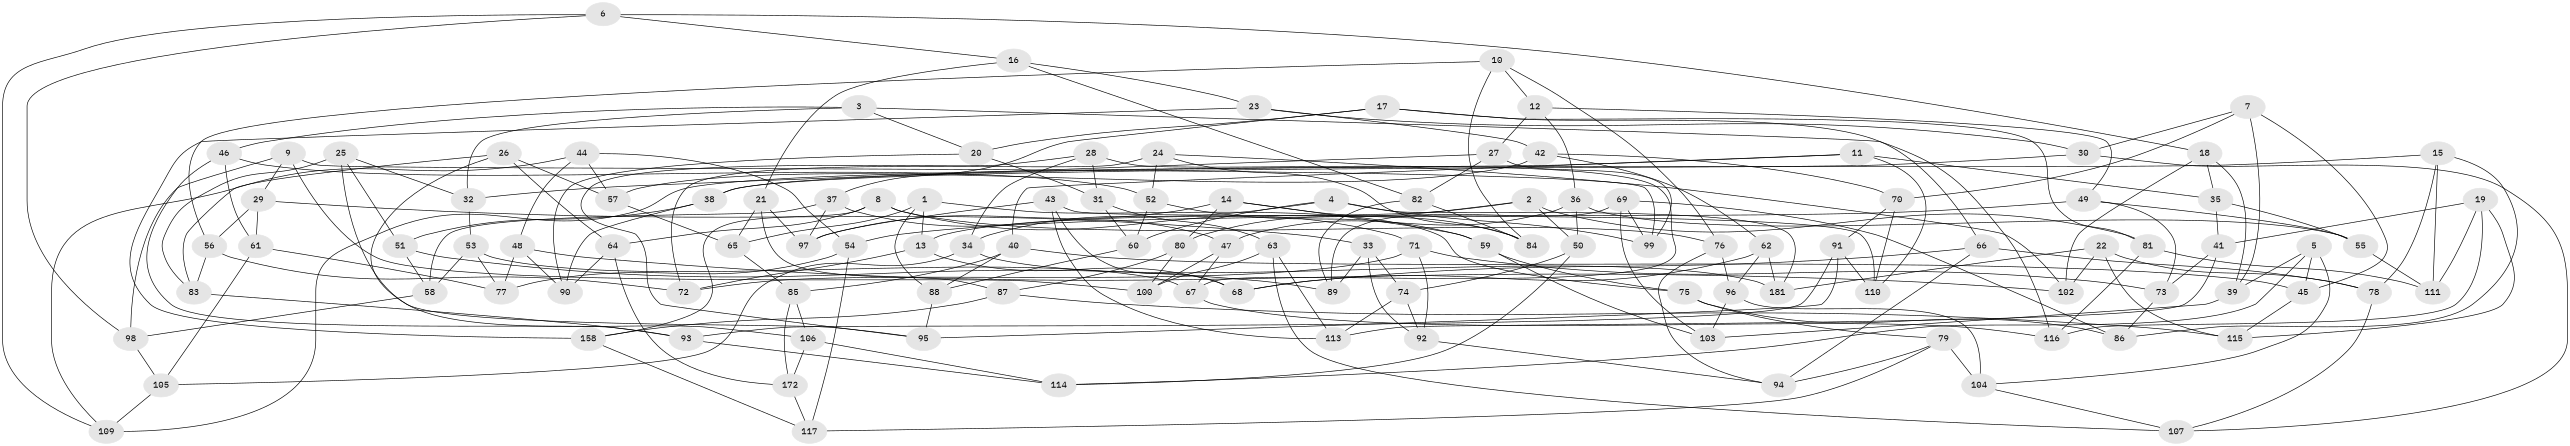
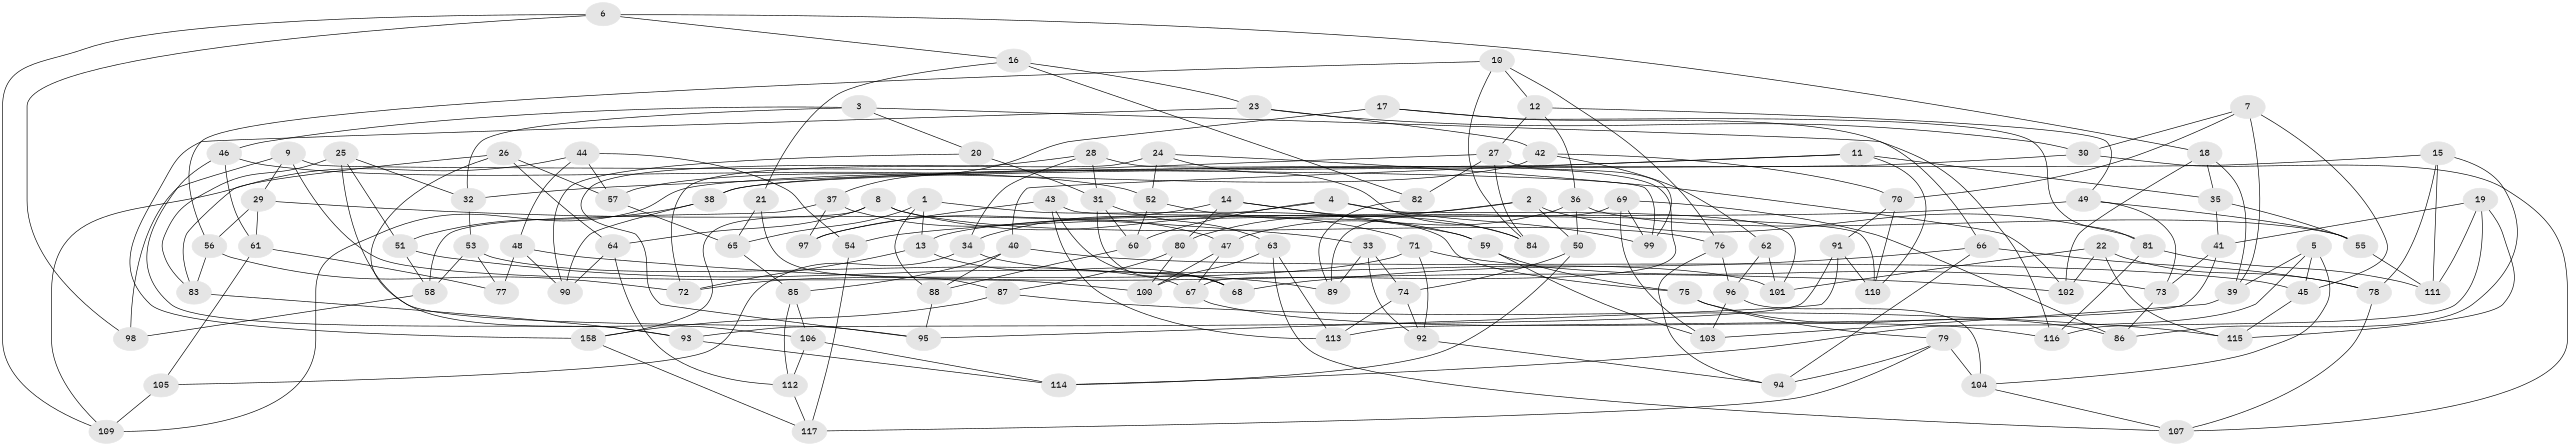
(1141, 129) -> none
(1476, 221) -> (1502, 199)
(781, 222) -> none
(677, 273) -> none
(1618, 279) -> (1141, 275)
(1777, 293) -> (1777, 293)
(146, 362) -> none
(790, 385) -> (790, 385)
